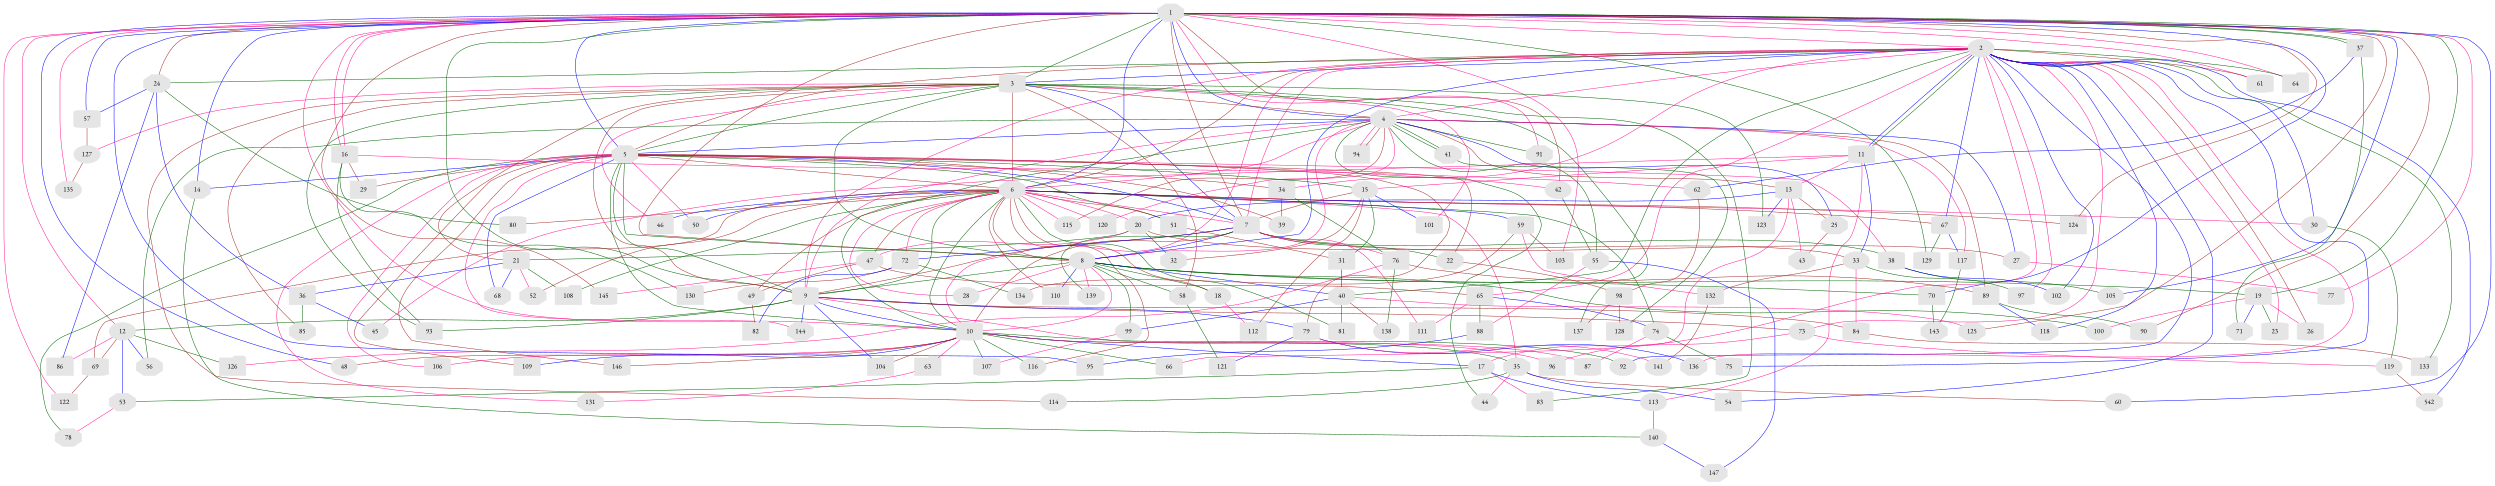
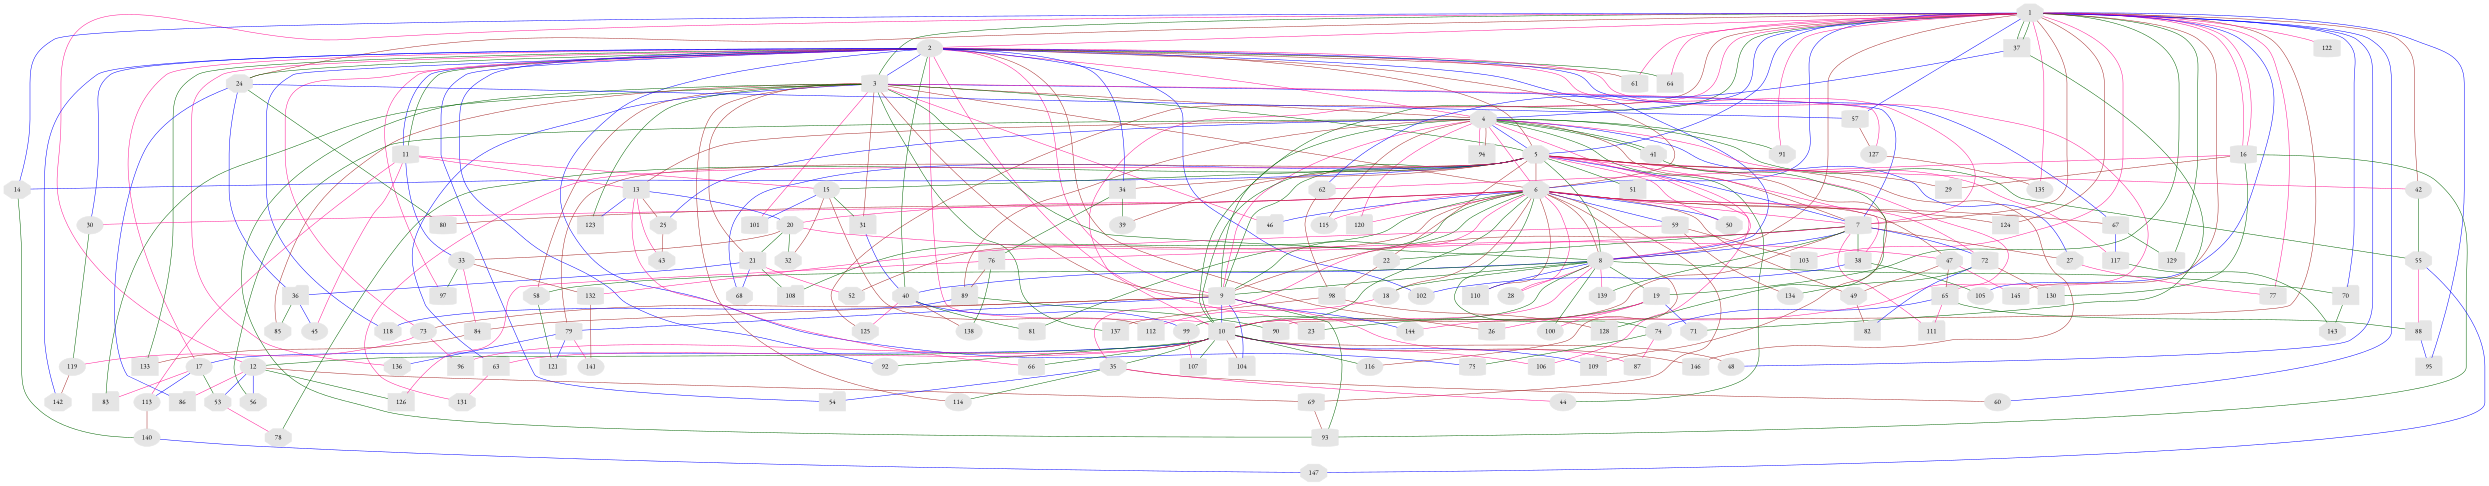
none -> (559, 126)
(1635, 130) -> (1095, 74)
(1093, 204) -> none
(1296, 206) -> (1627, 156)
(1258, 243) -> (869, 154)
(464, 320) -> (738, 356)
(80, 385) -> (1318, 420)
(2429, 402) -> (58, 402)
